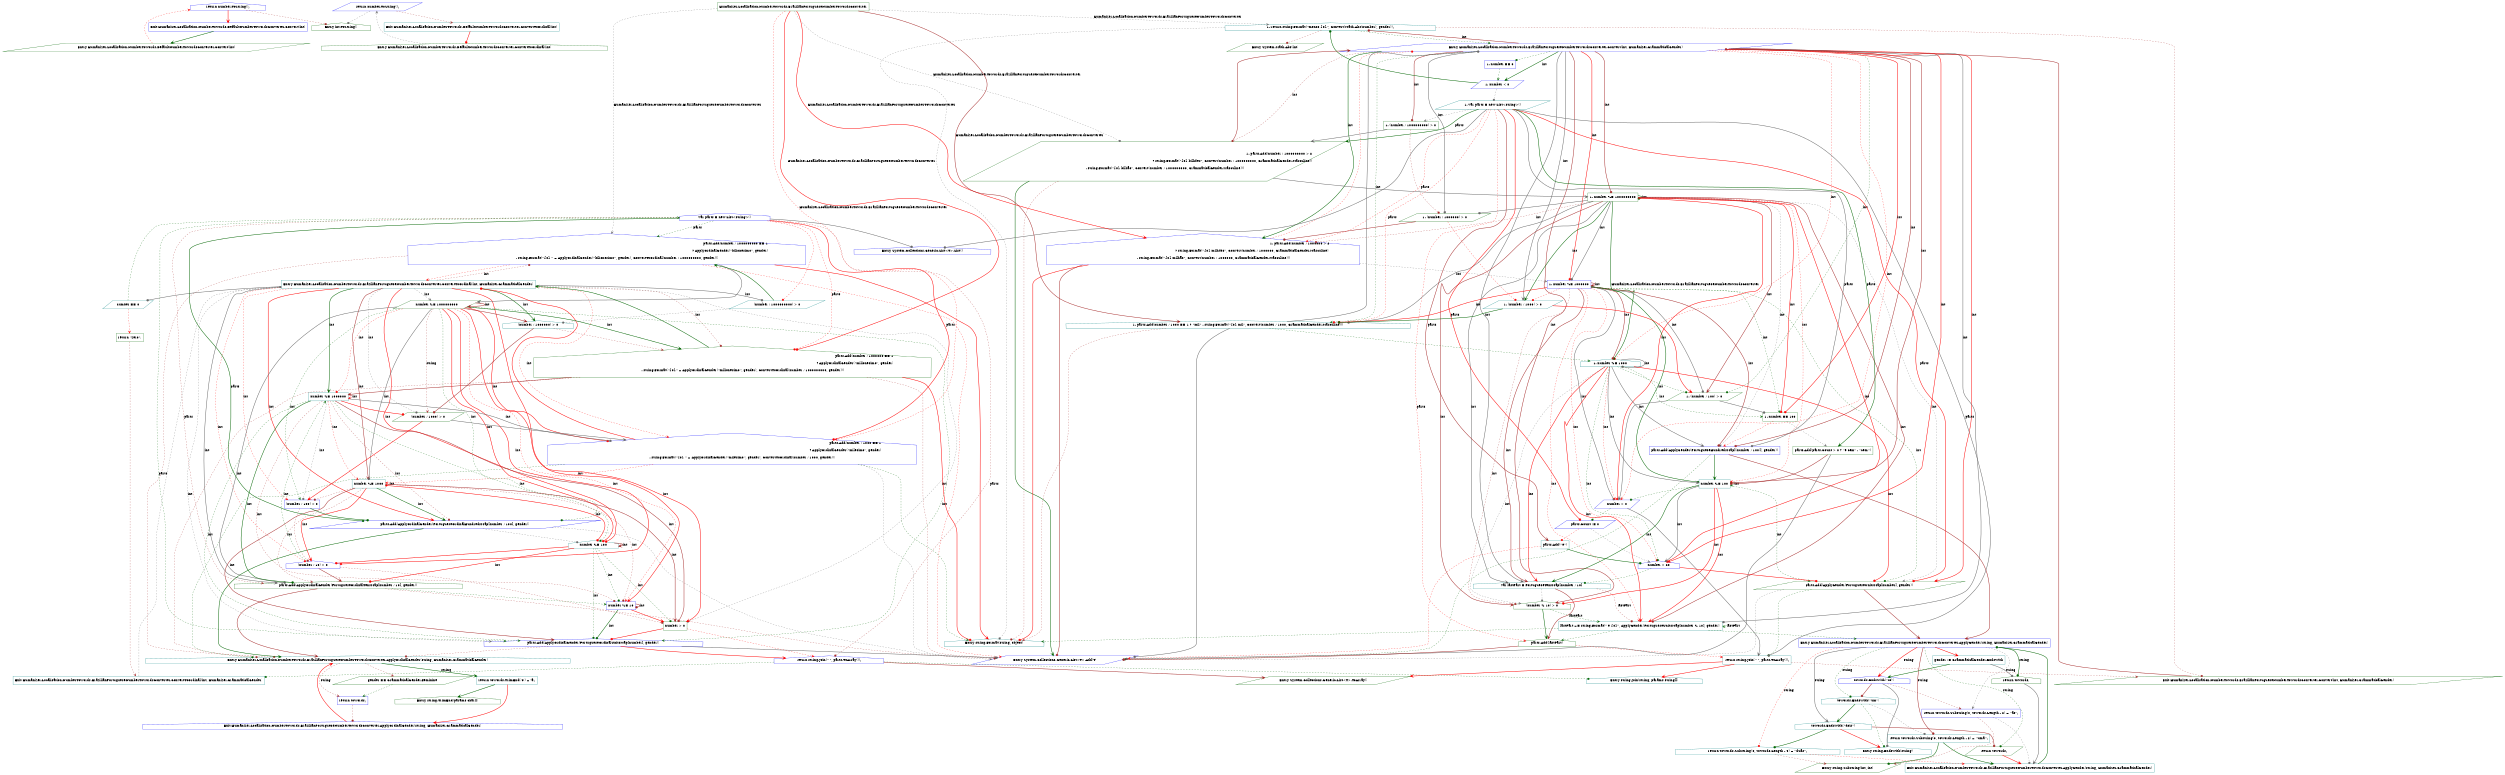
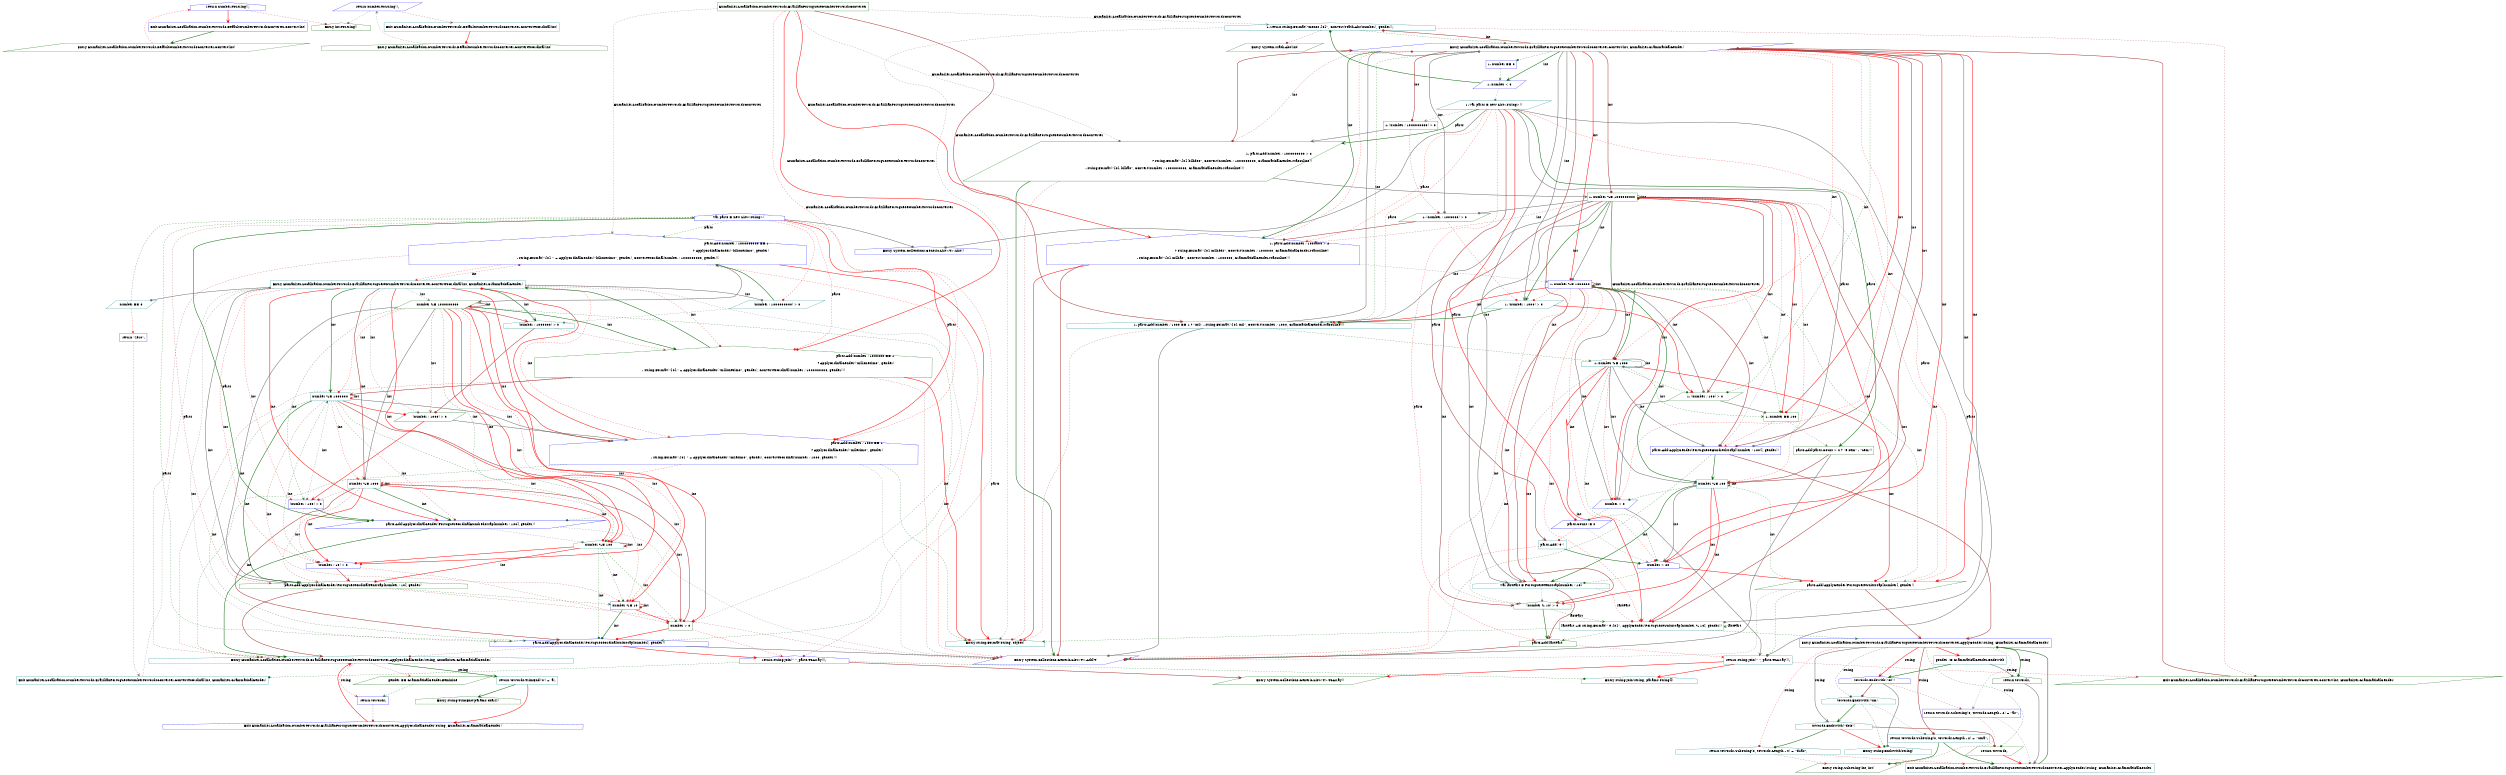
(1874, 228) -> (1875, 228)
(130, 338) -> (133, 338)
(431, 363) -> (434, 363)
